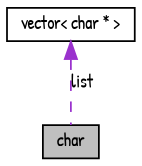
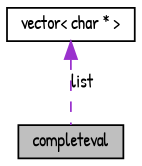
(71, 142) -> (71, 142)
